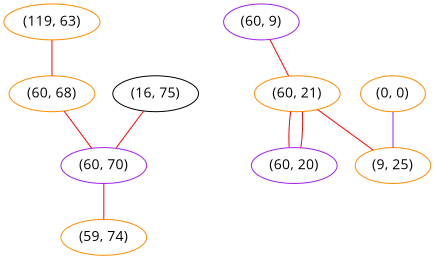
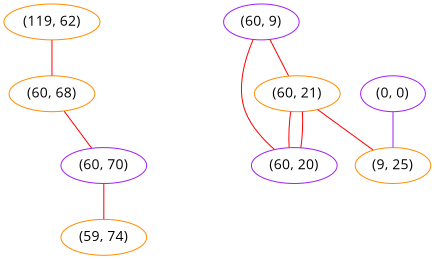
(52, 22) -> (52, 22)
(156, 94) -> none
(393, 94) -> (393, 94)
none -> (242, 99)
